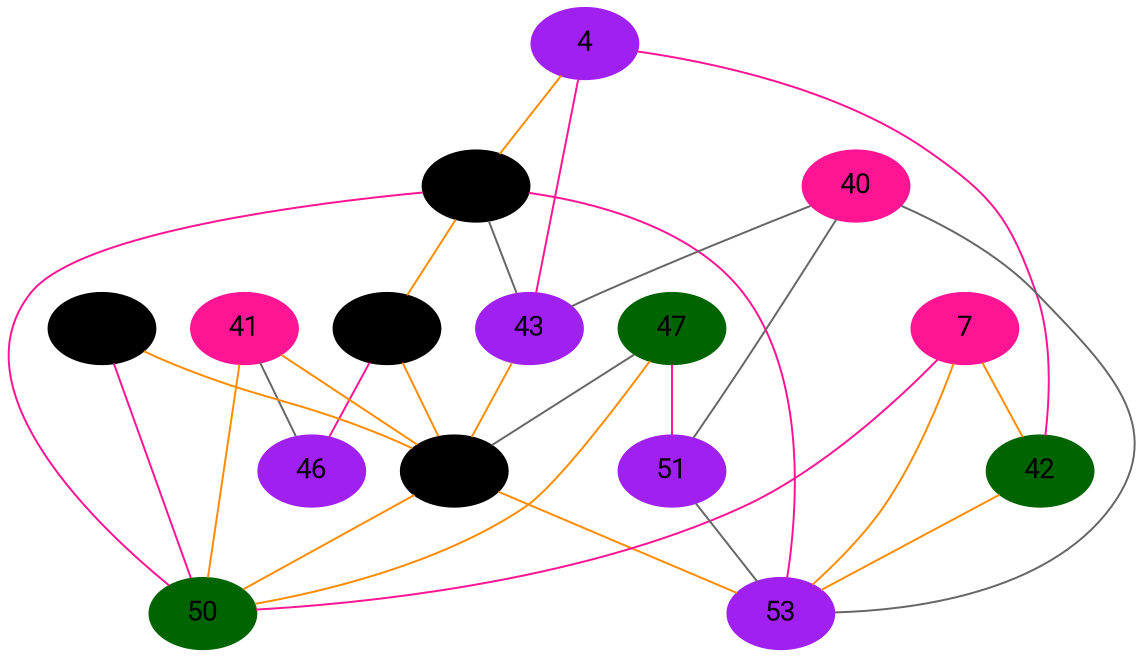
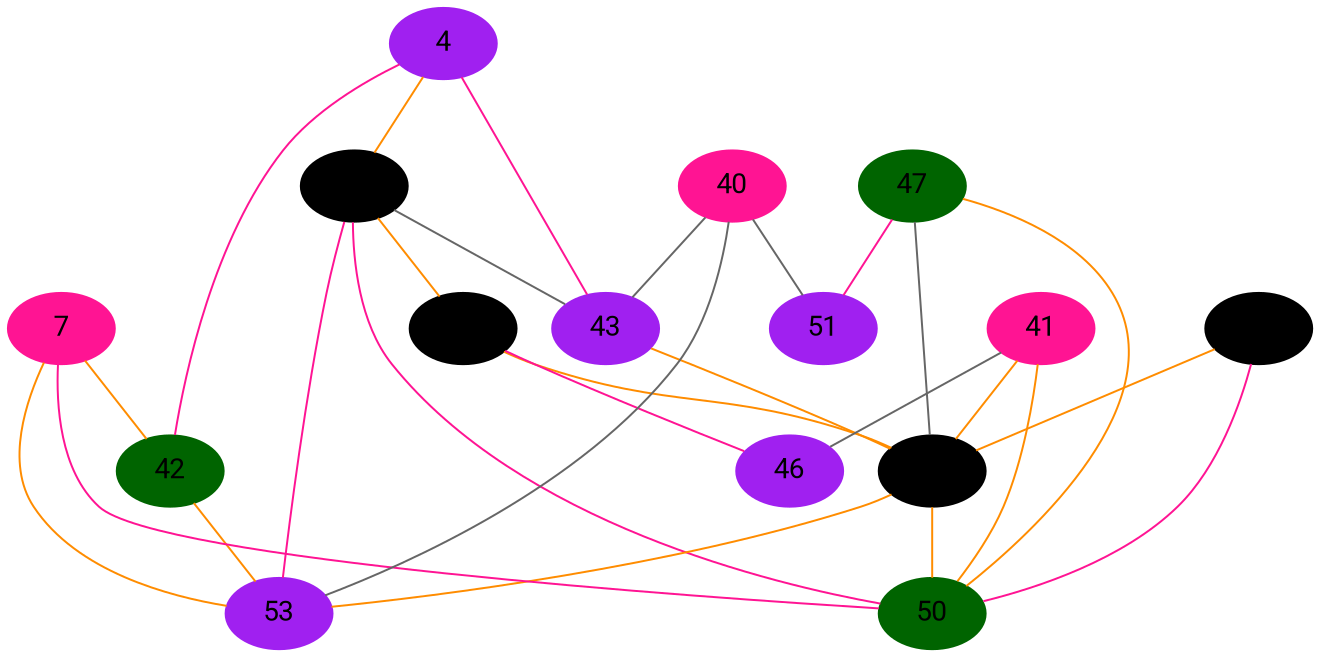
(726, 542) -> none
